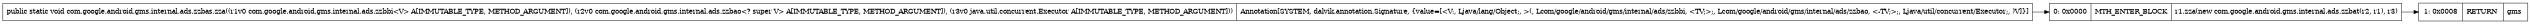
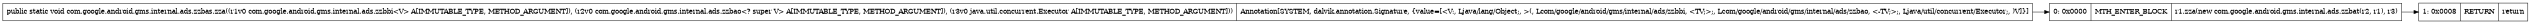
(2514, 12) -> (2513, 12)
